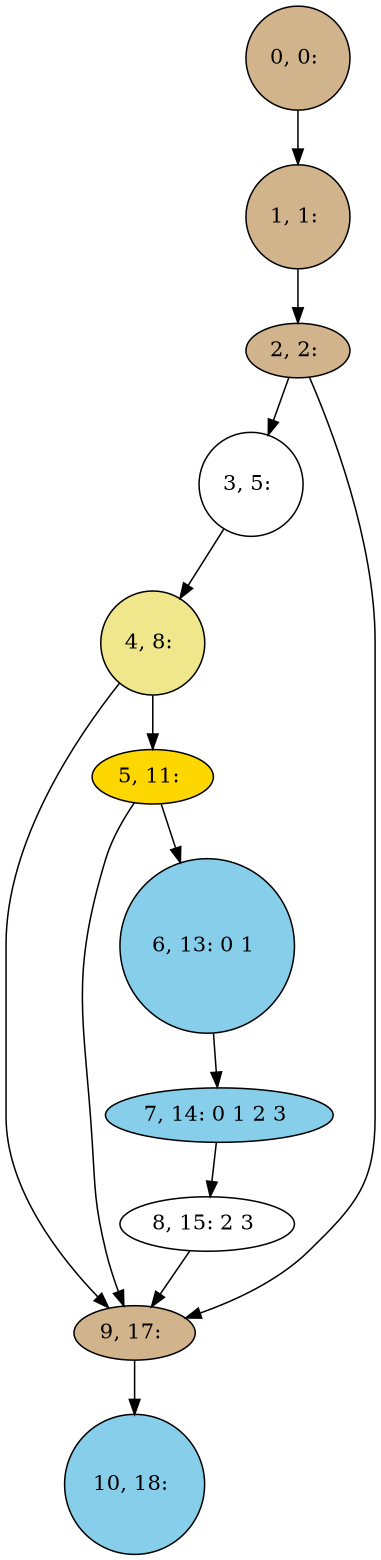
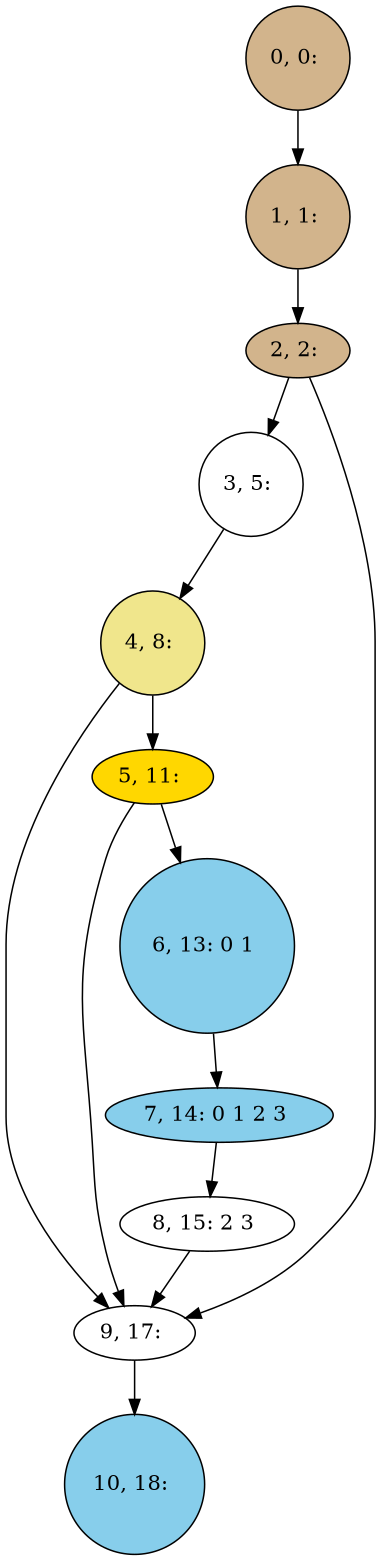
(135, 1333) -> (135, 1333)
